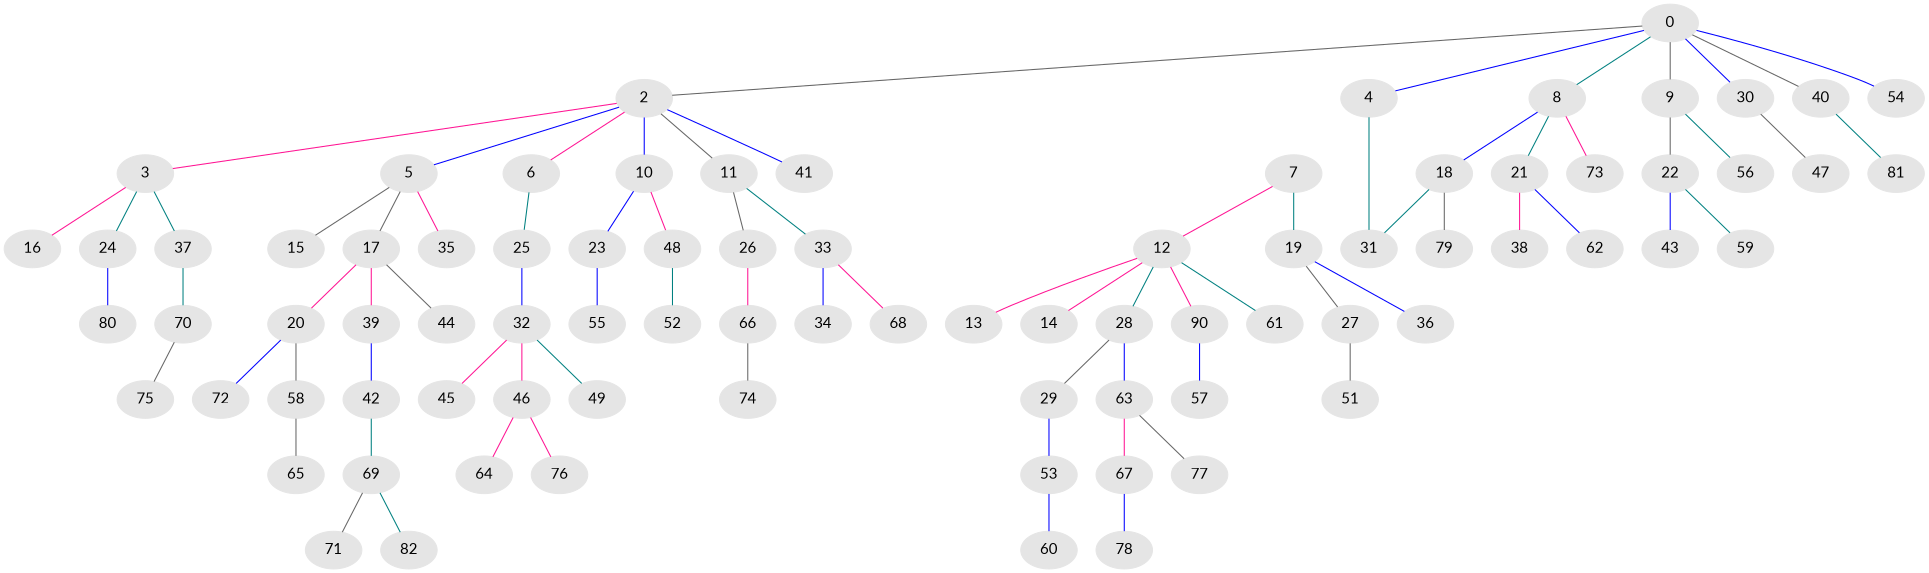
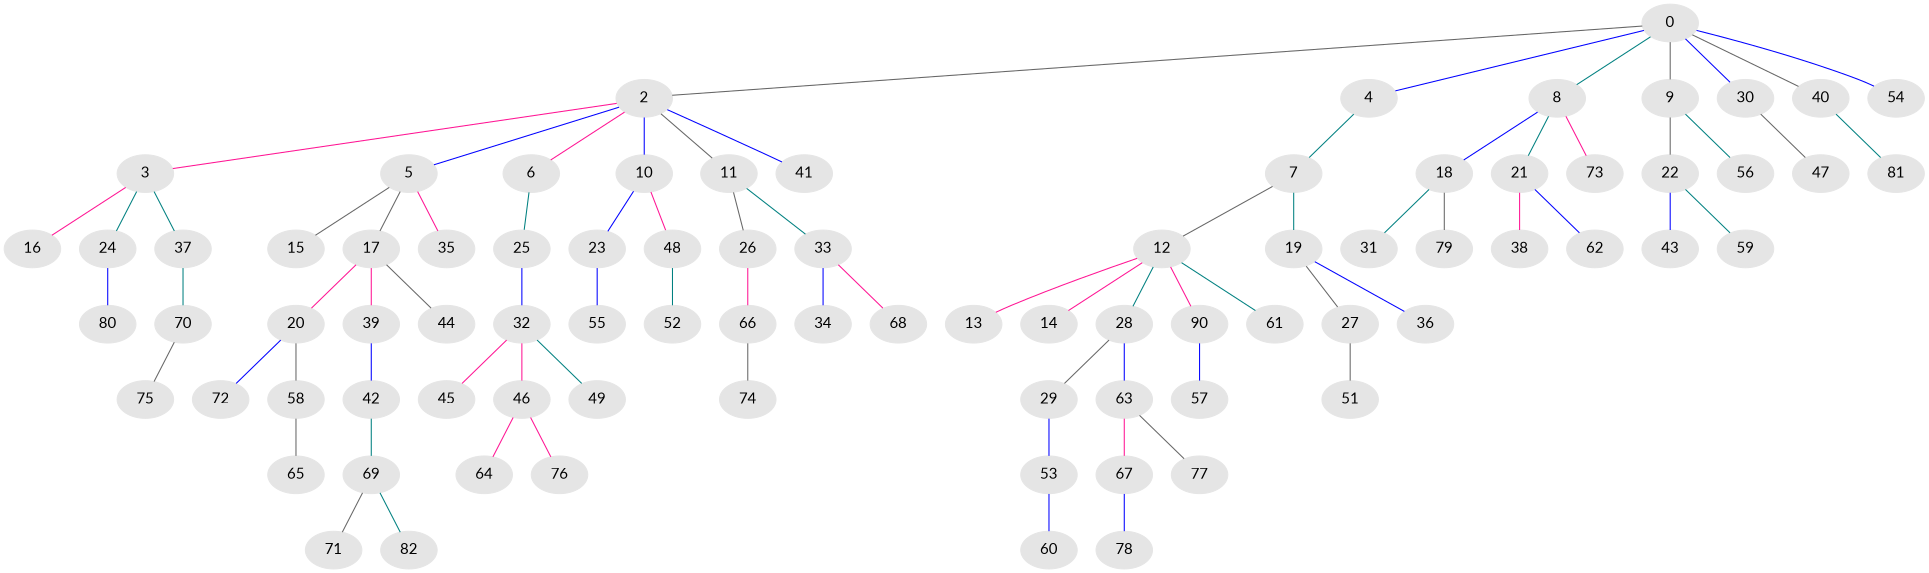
(1369, 174) -> (1331, 136)
(1228, 211) -> (1228, 211)
